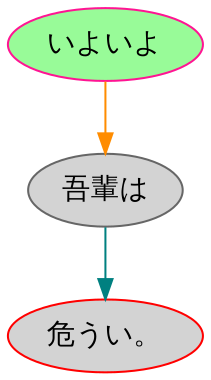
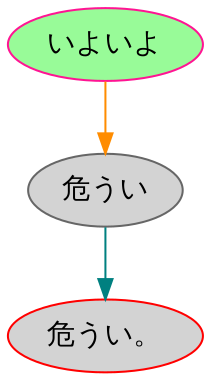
(105, 190) -> (105, 190)
